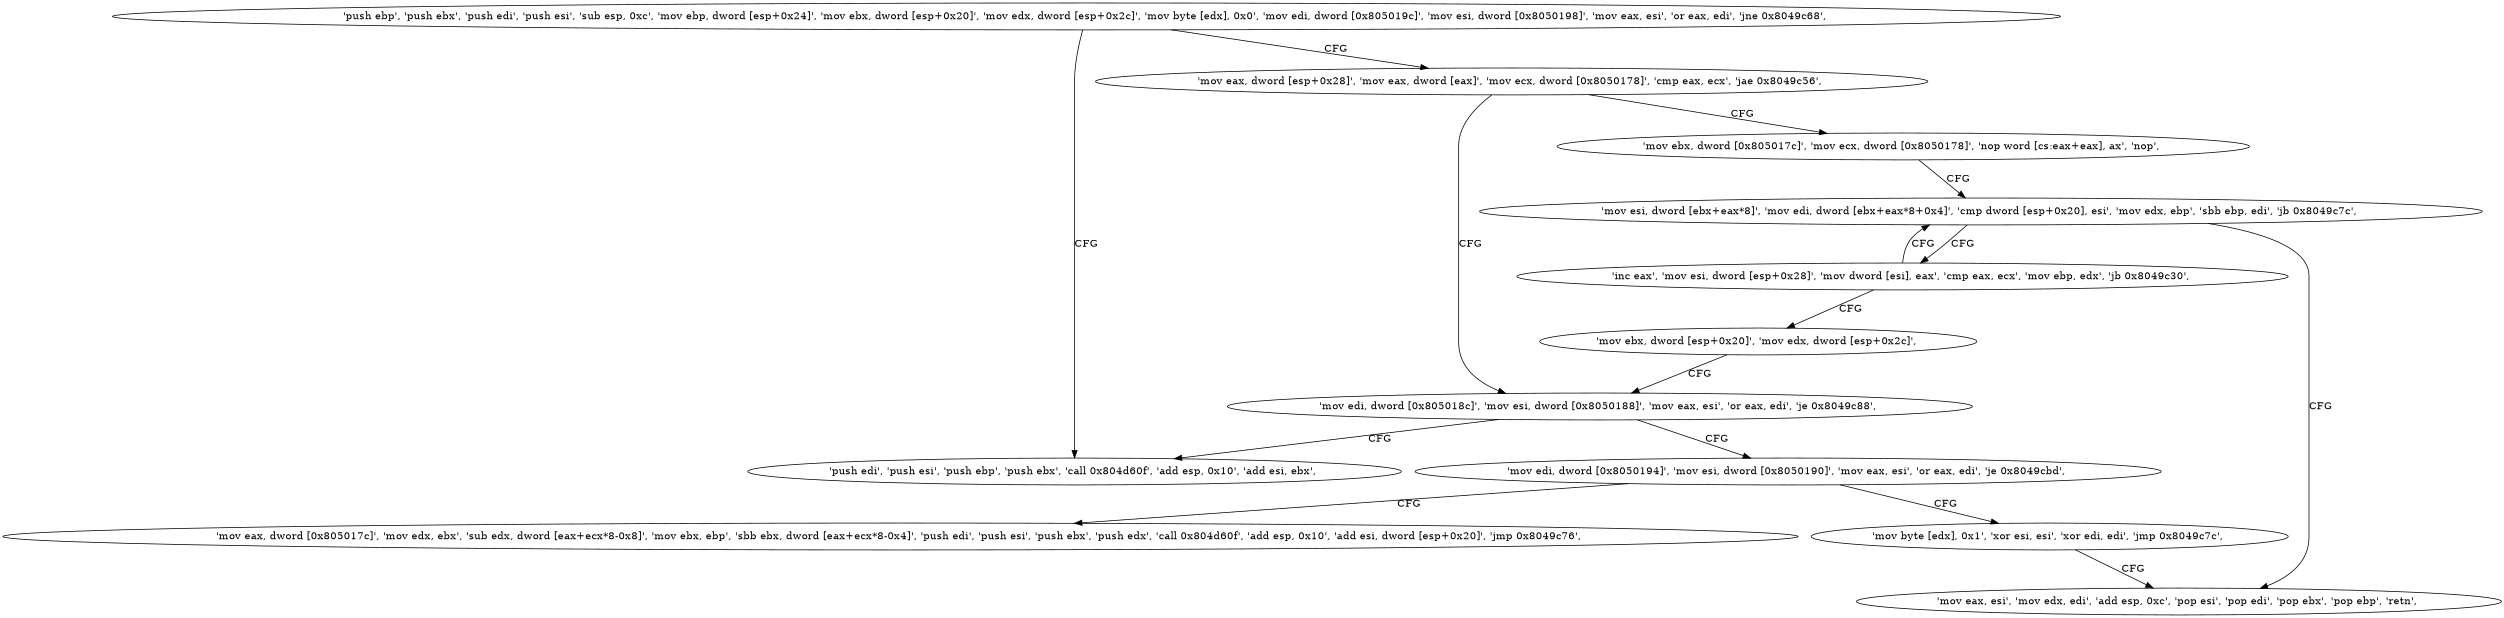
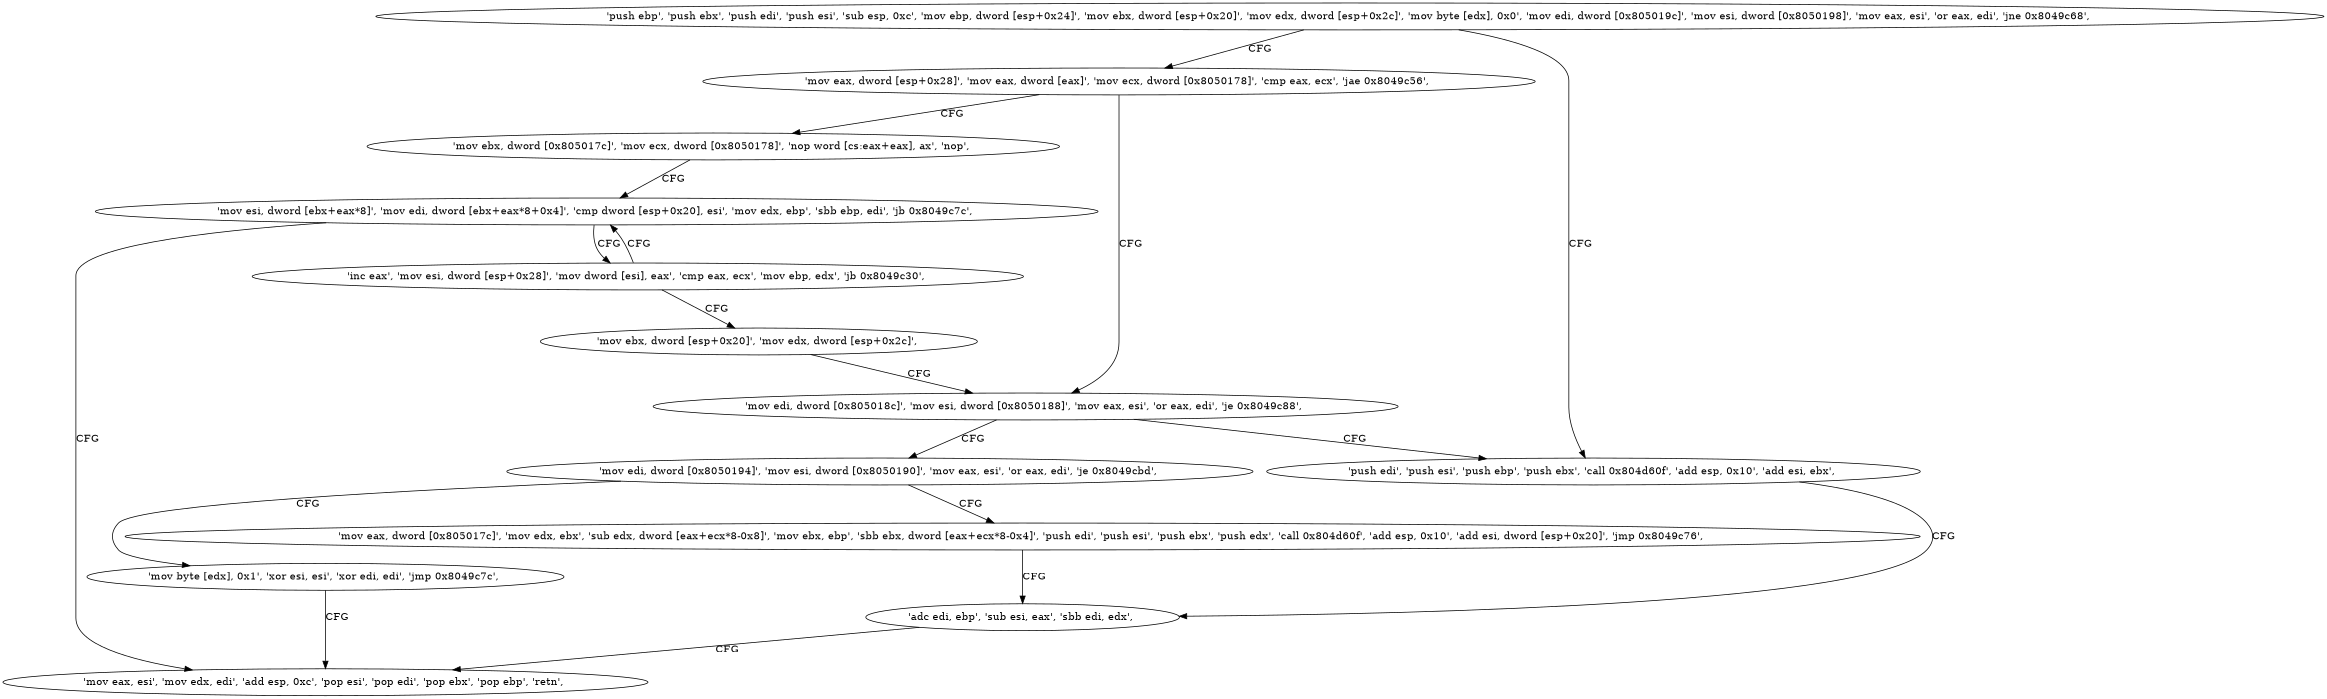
none -> (1023, 617)
